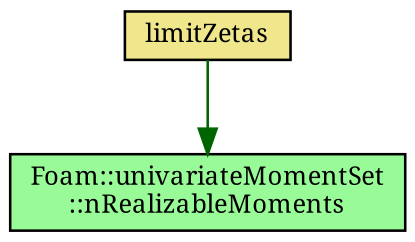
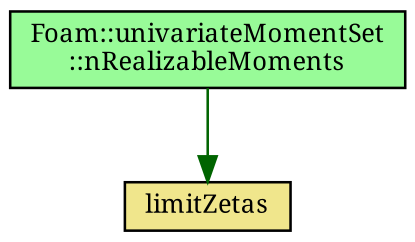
(208, 94) -> (208, 122)
